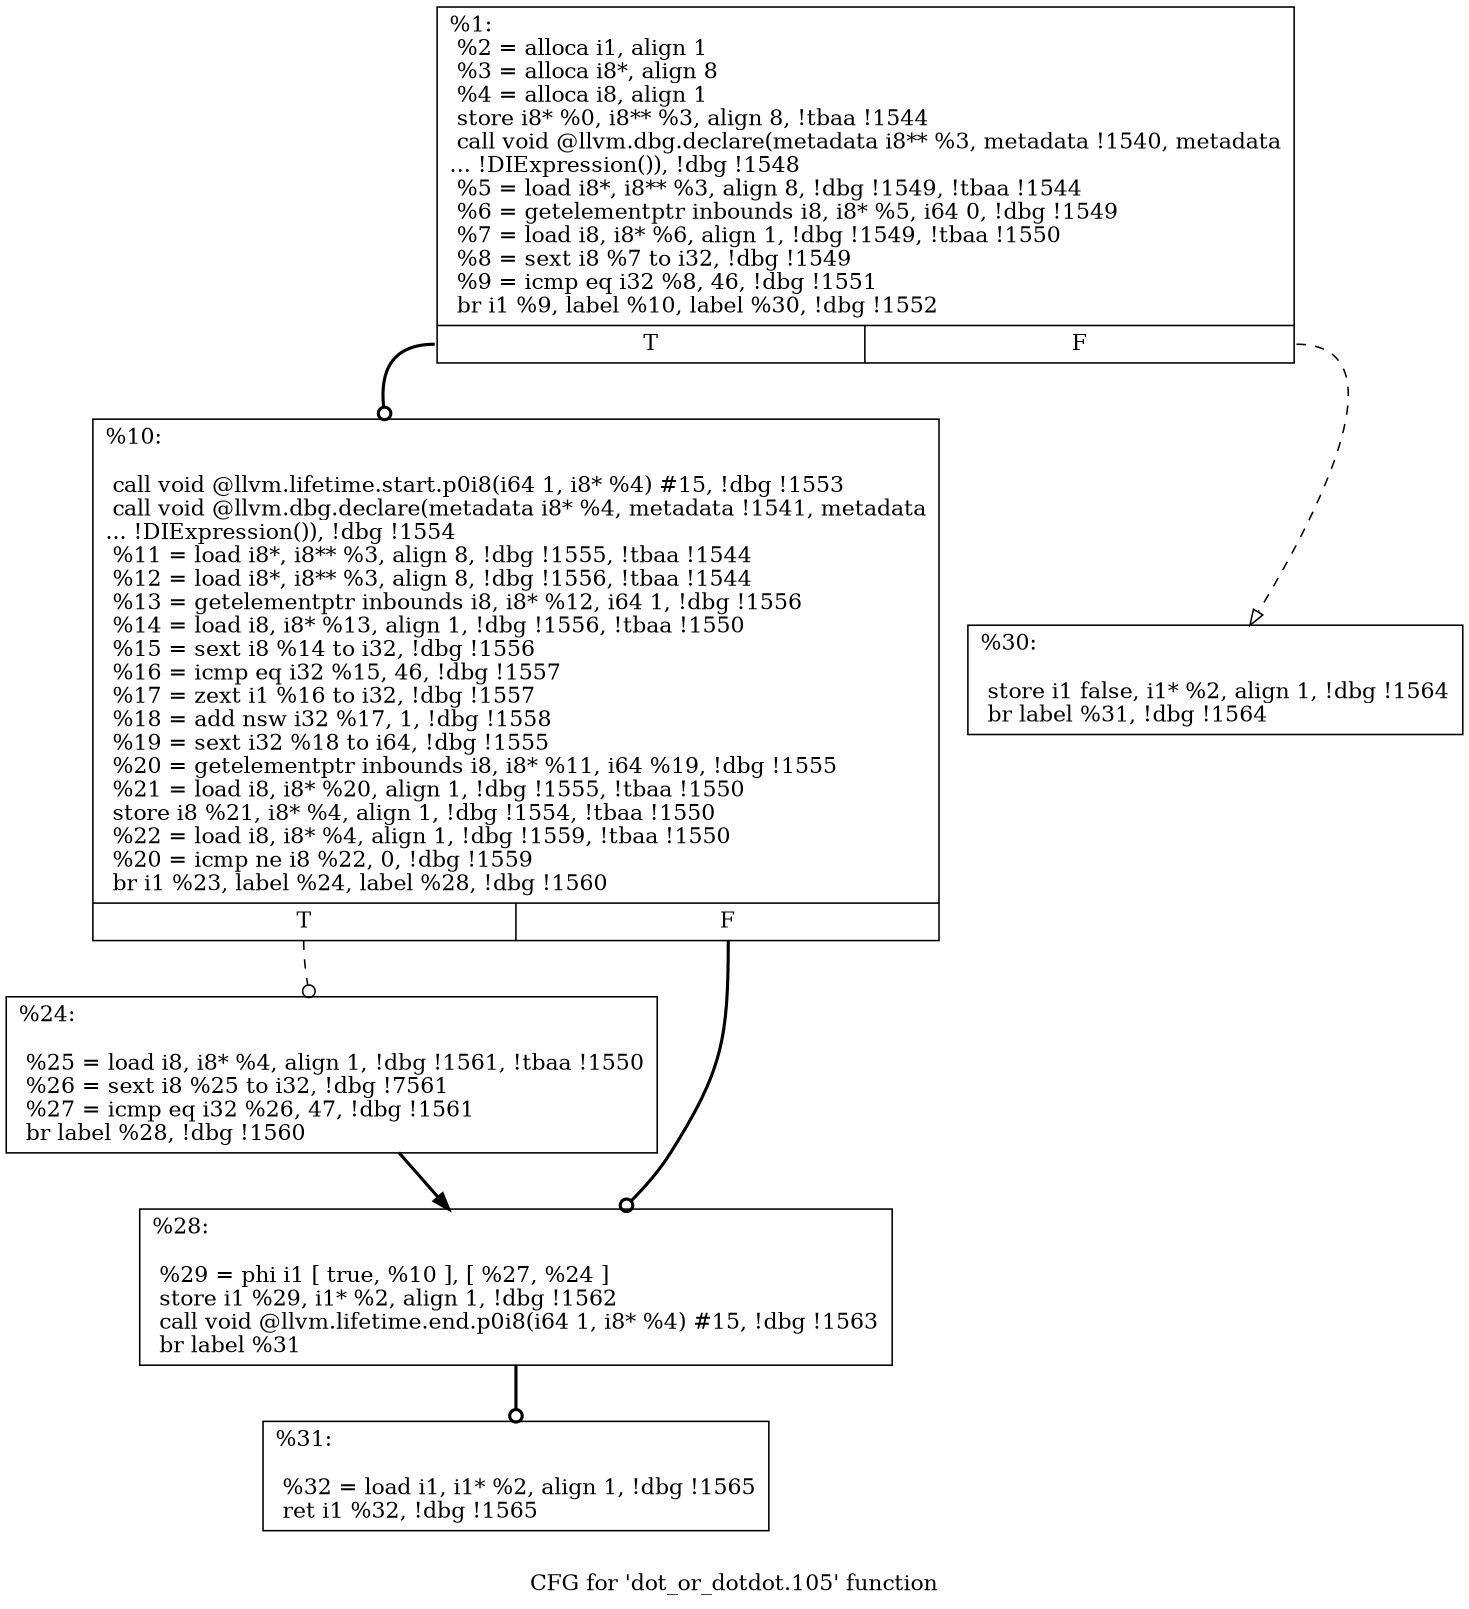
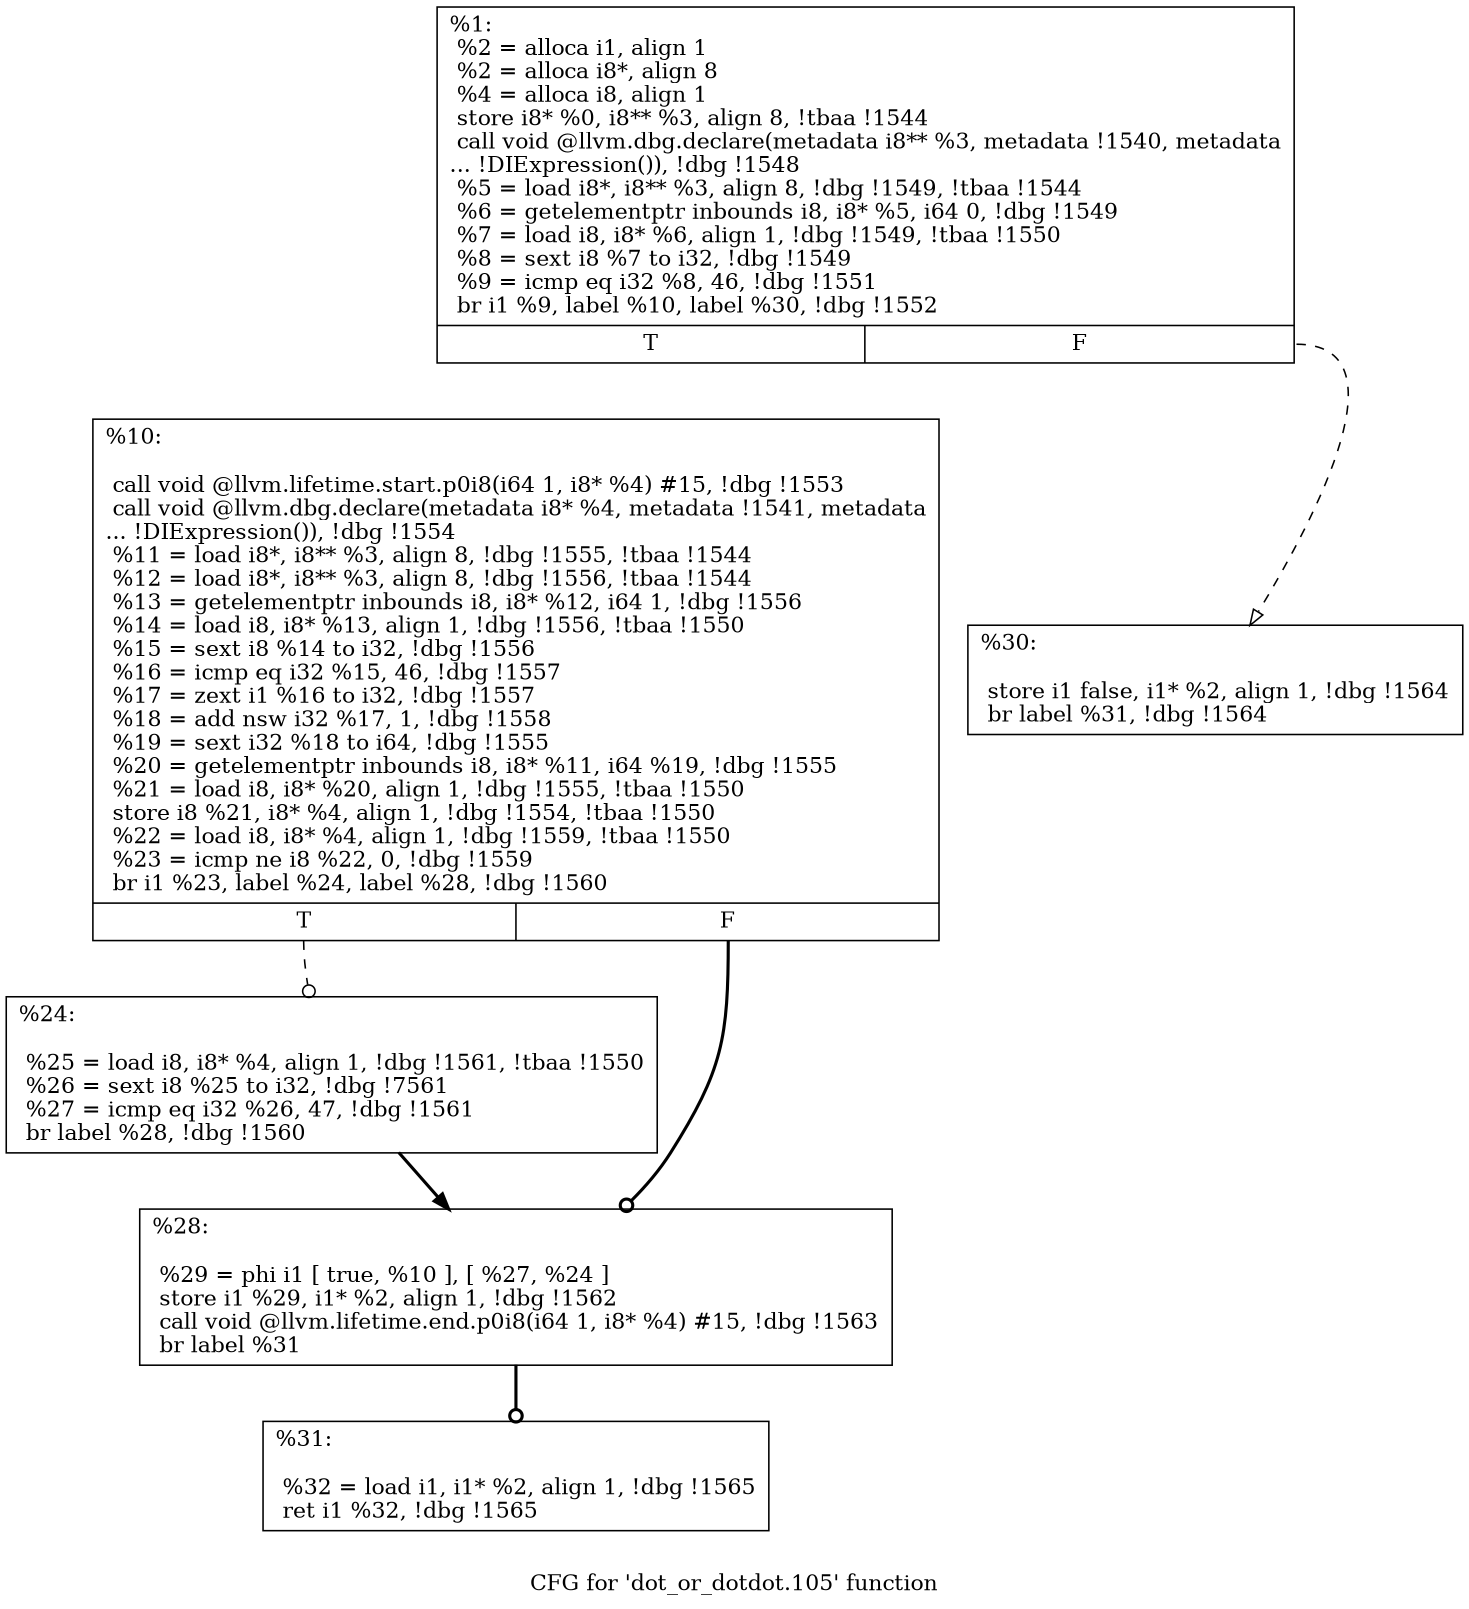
(584, 72) -> (584, 72)
(392, 361) -> none
(319, 860) -> (319, 860)
